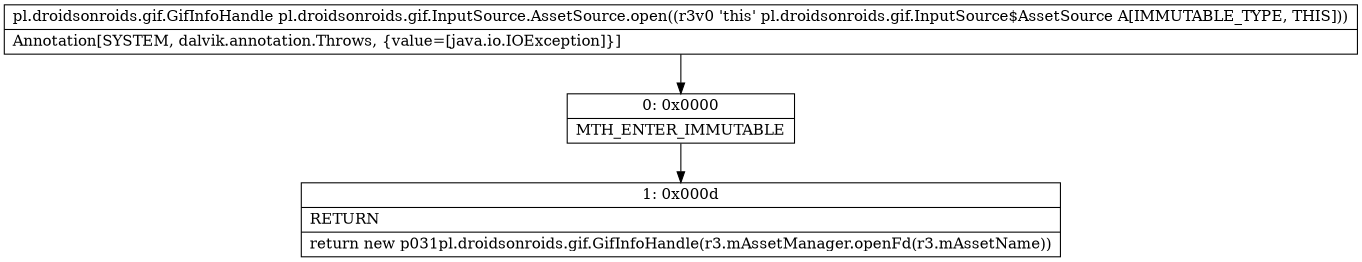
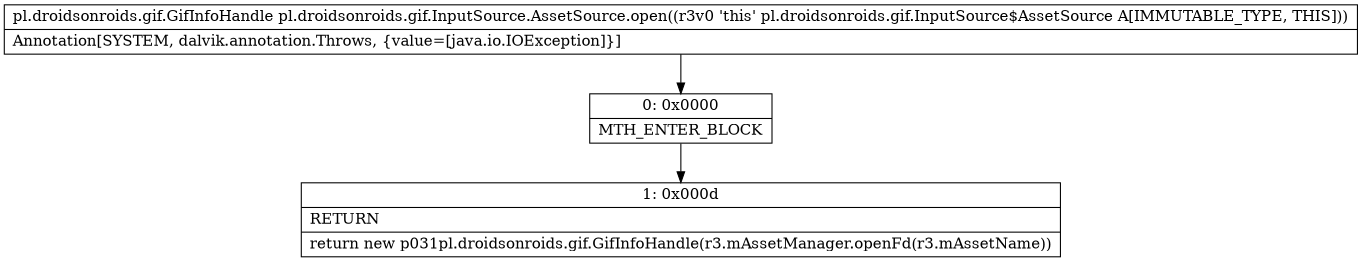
(681, 130) -> (681, 130)
